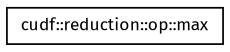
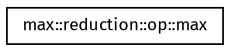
(115, 26) -> (115, 26)
